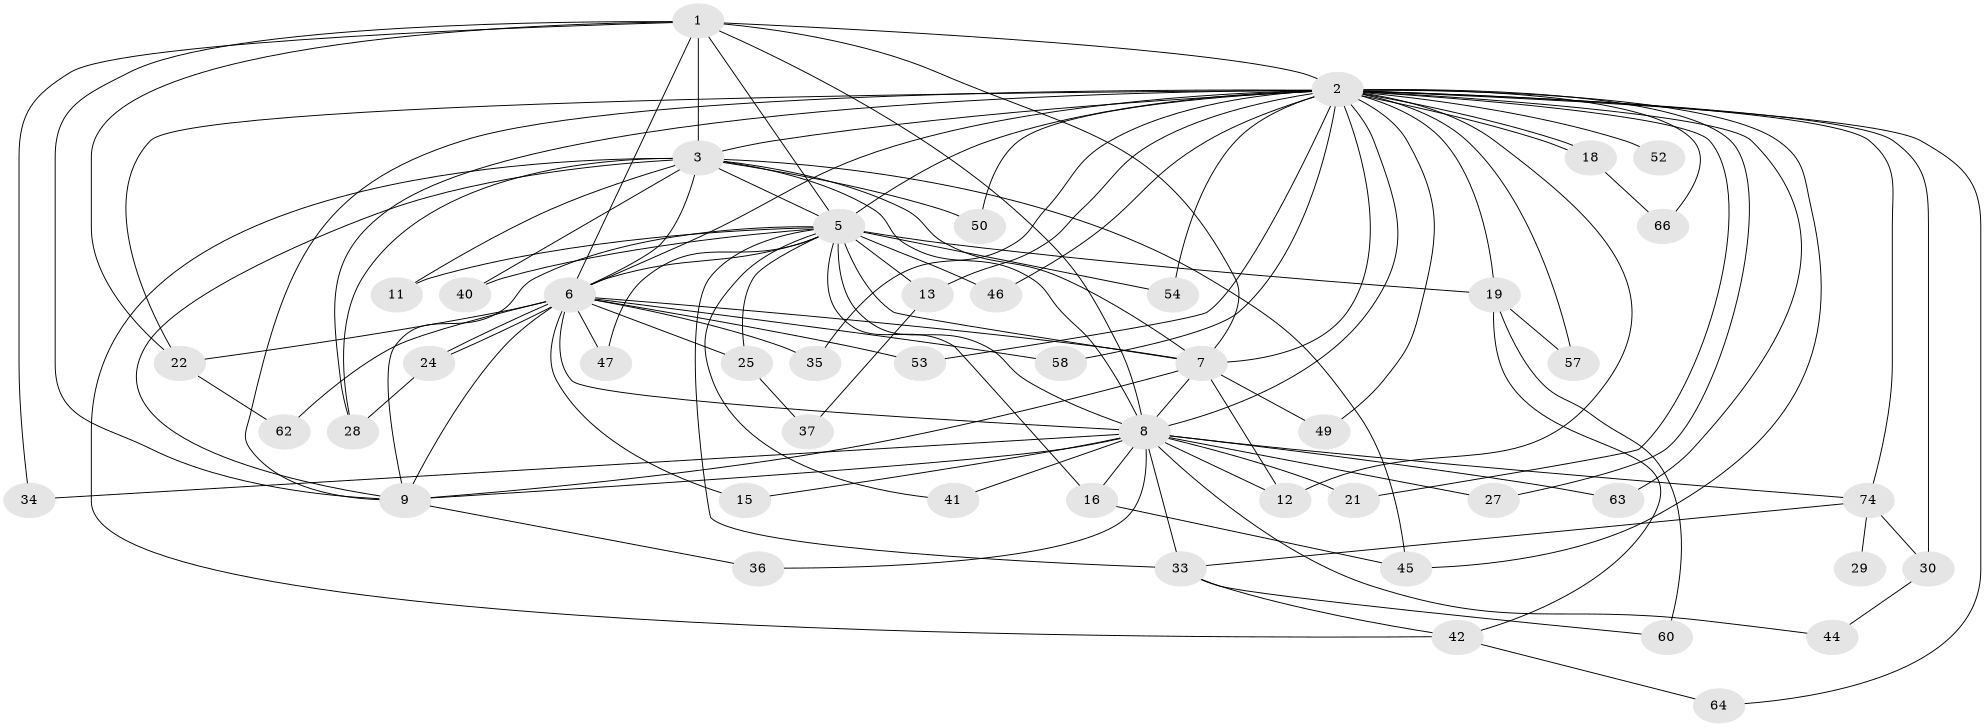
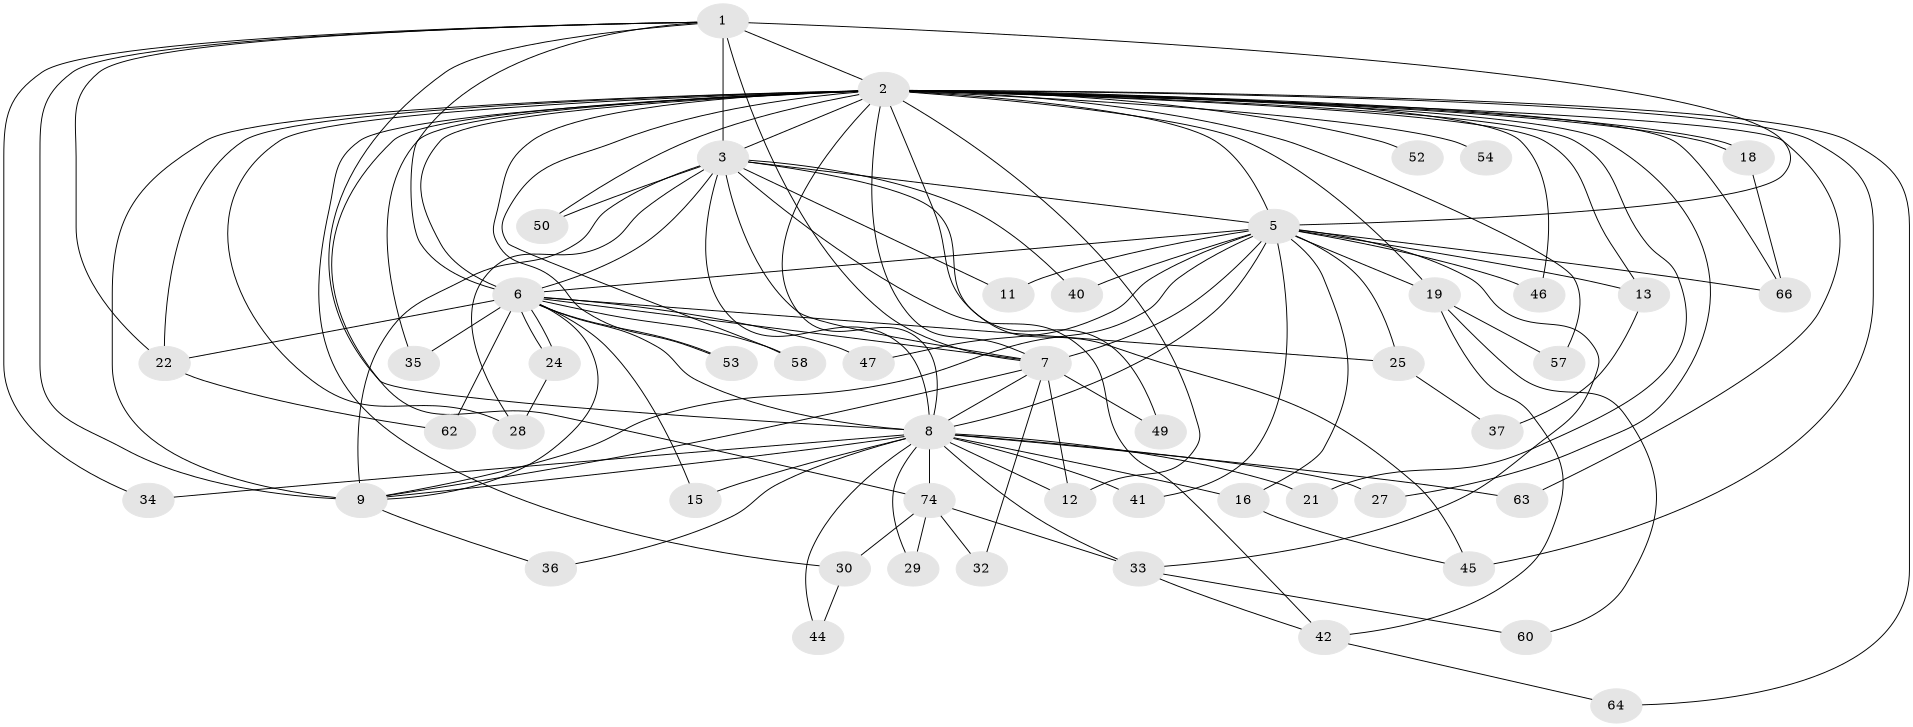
(1063, 272) -> (1530, 258)
none -> (893, 498)
none -> (982, 569)
